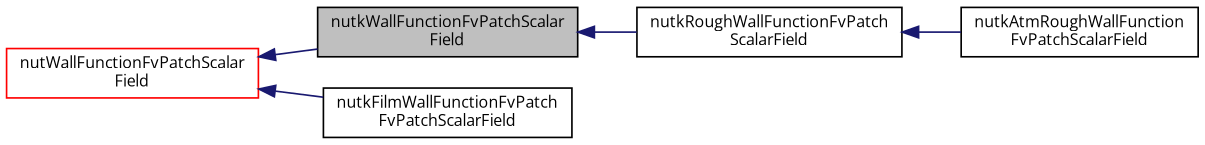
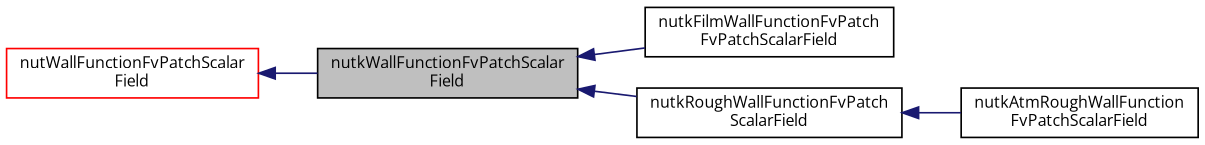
(299, 94) -> (620, 51)
